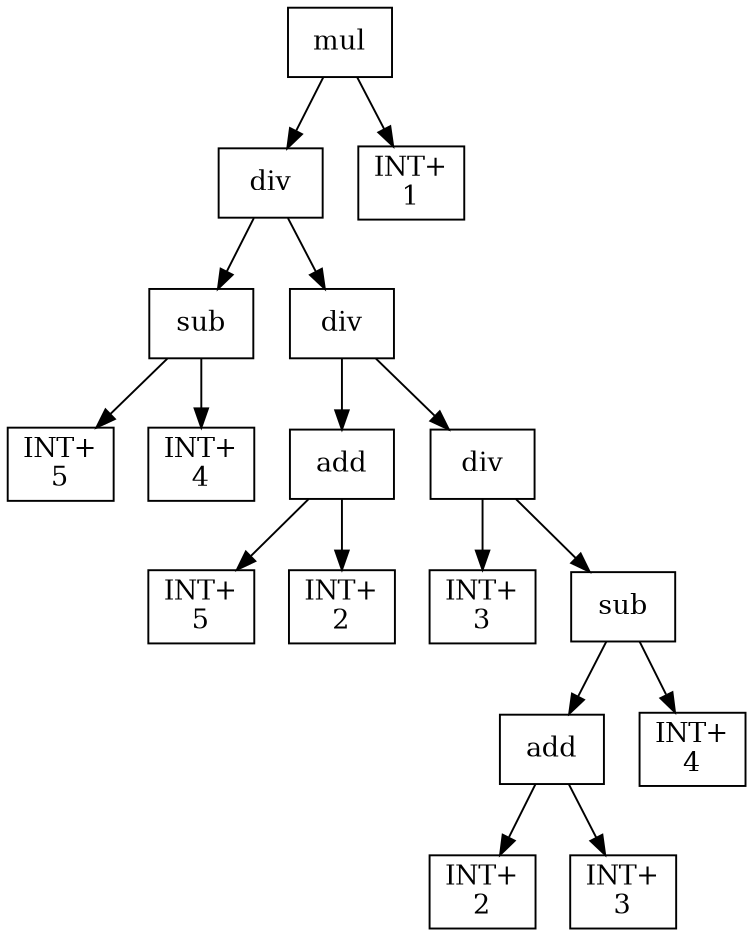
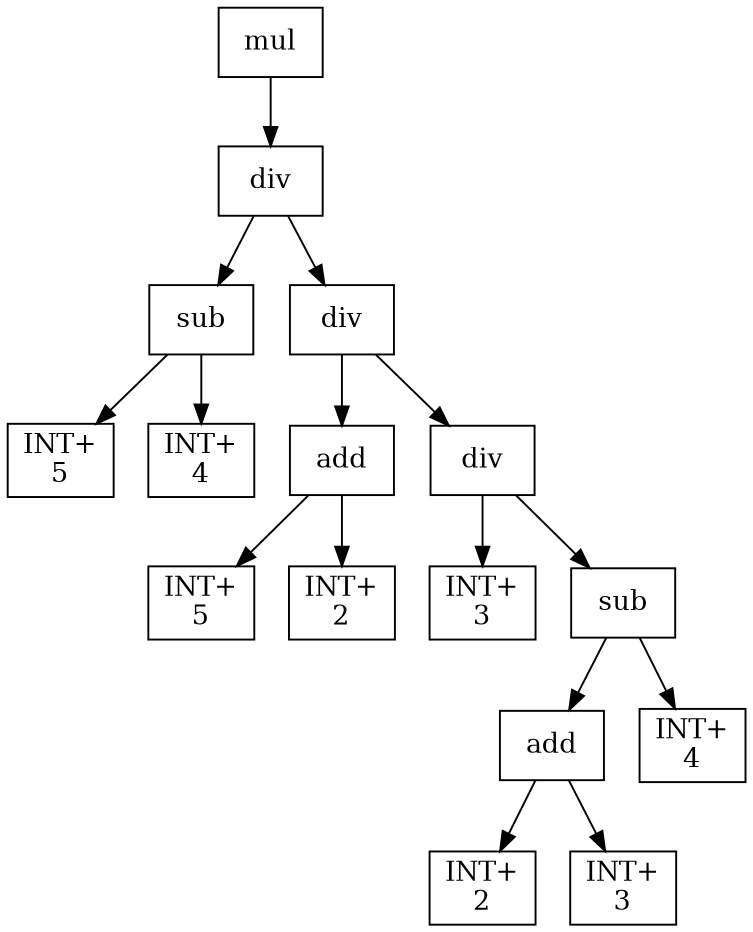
(411, 183) -> none
